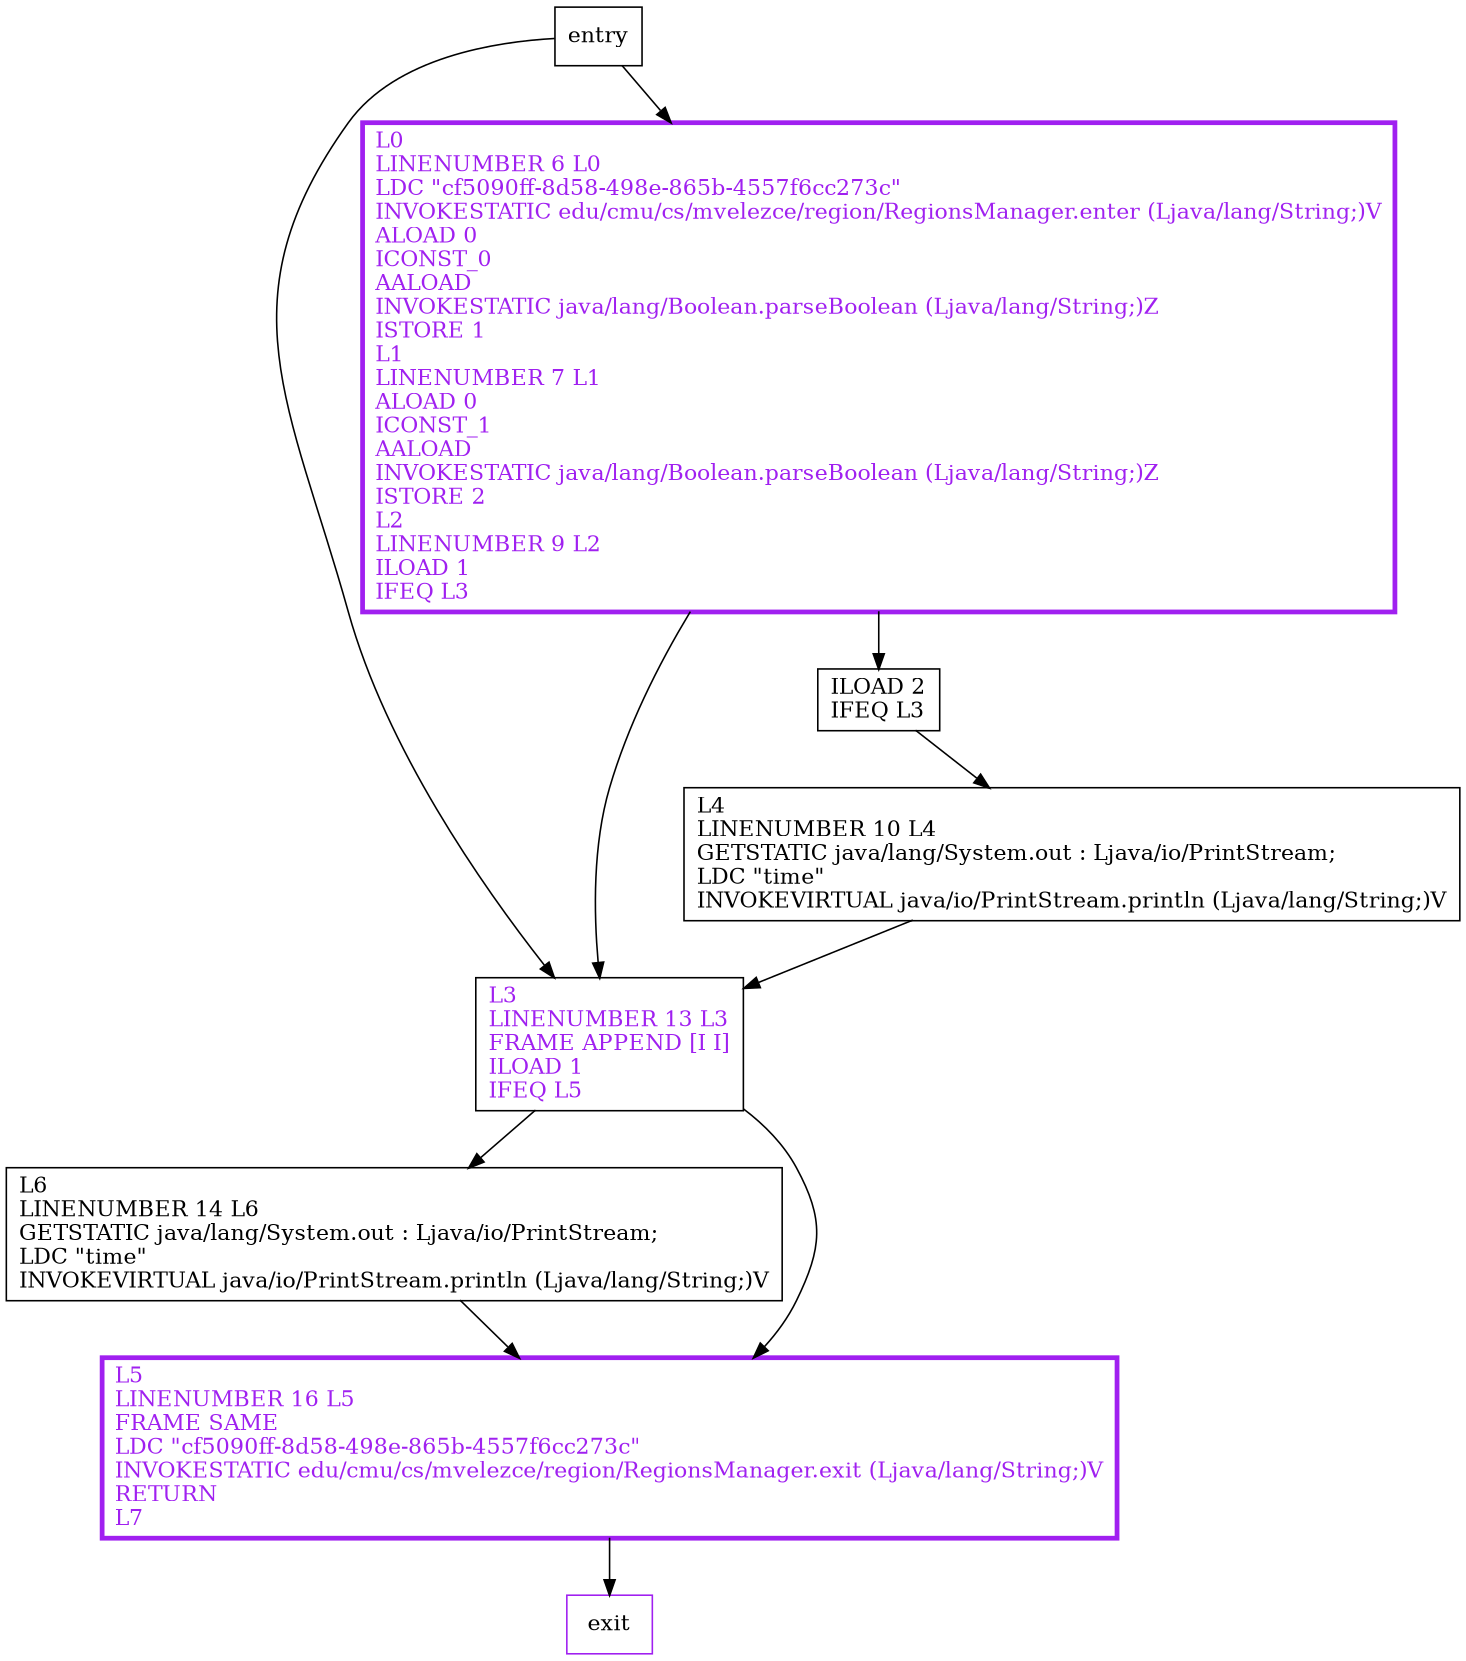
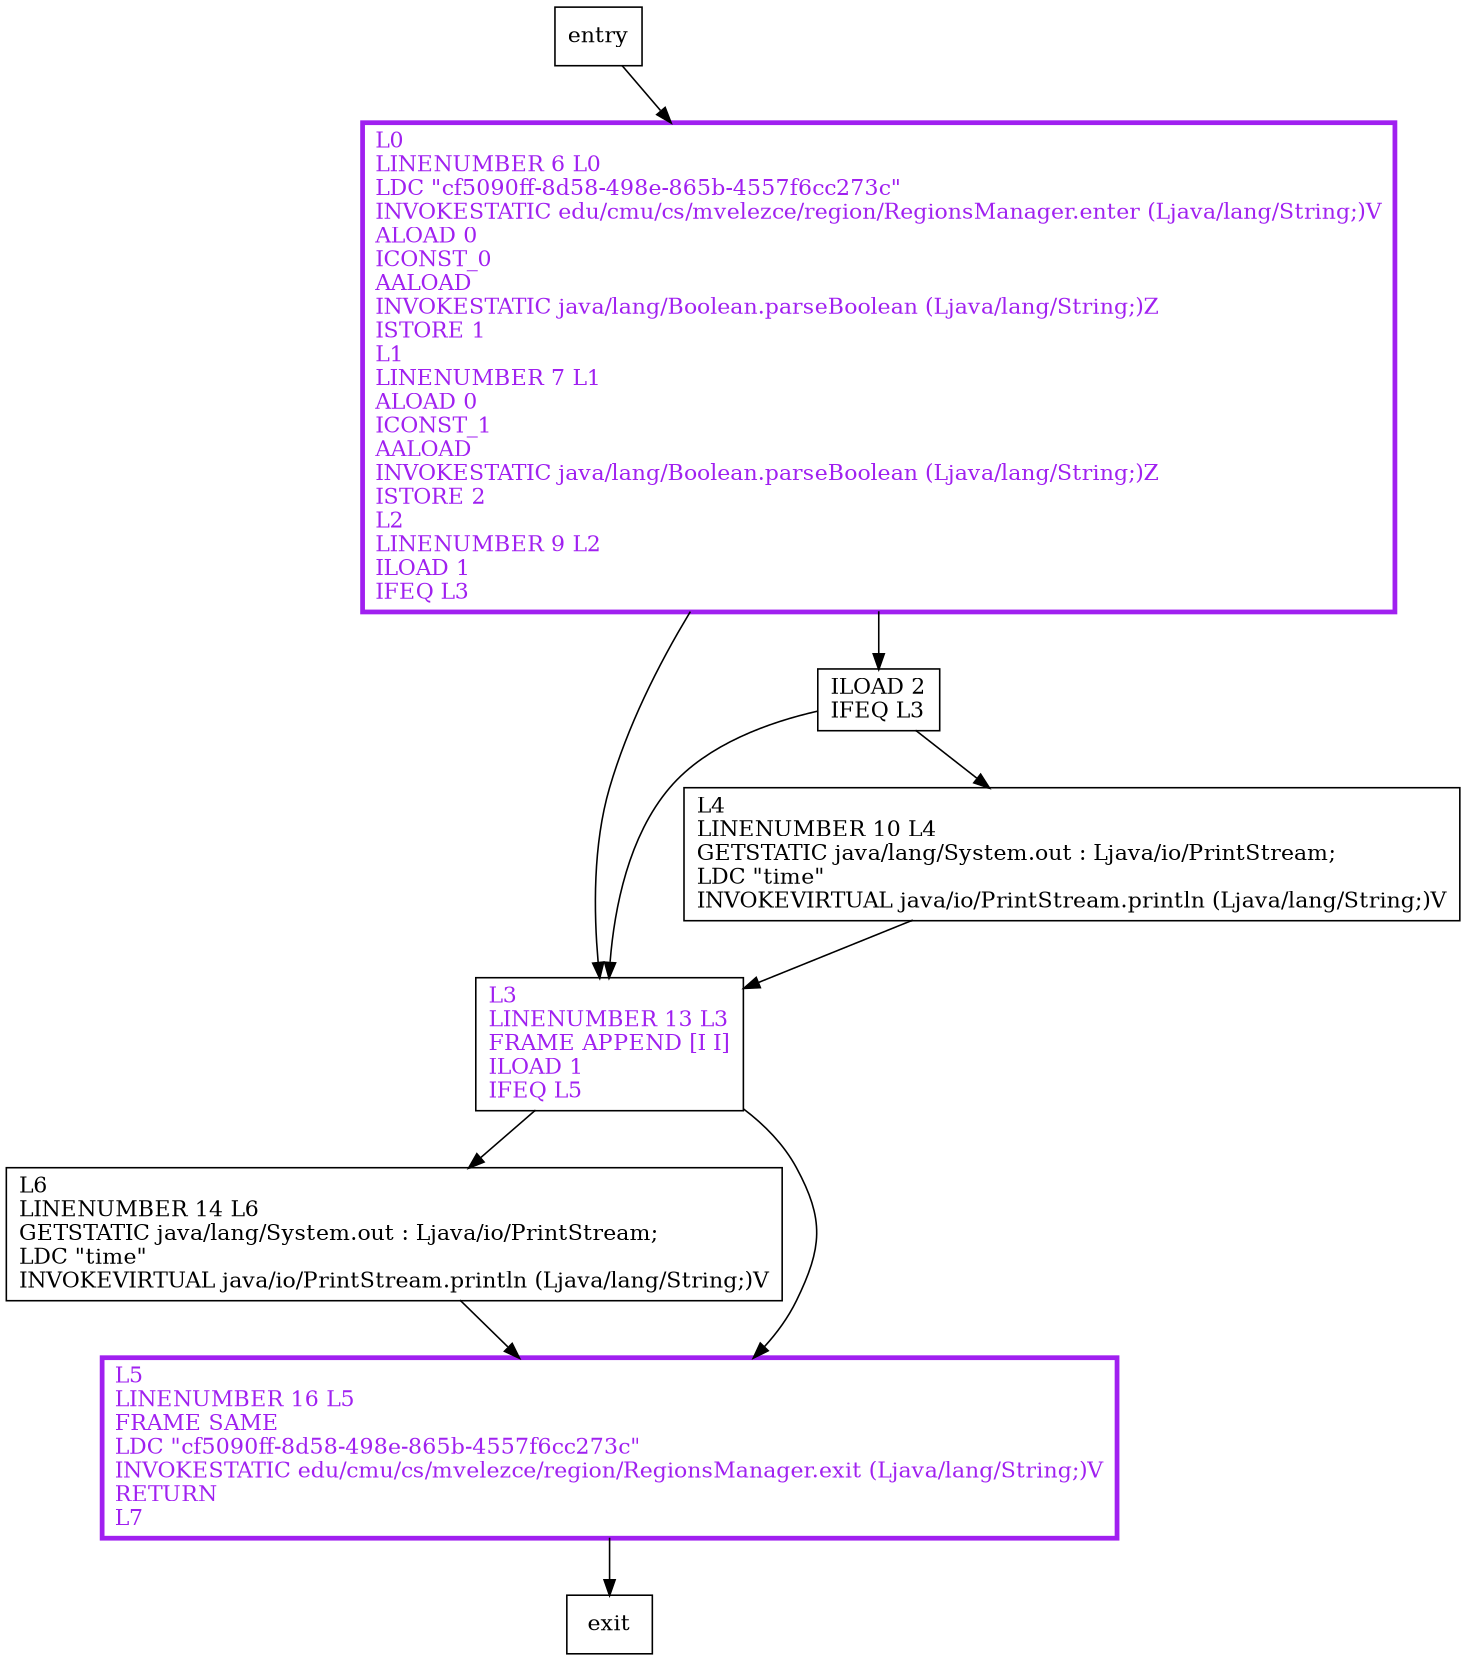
(300, 450) -> (664, 795)
(610, 1624) -> (610, 1624)
